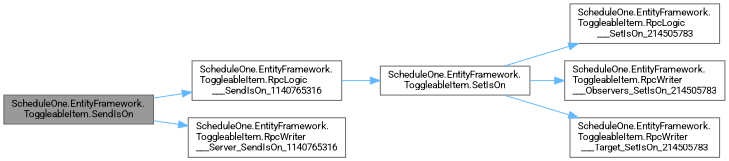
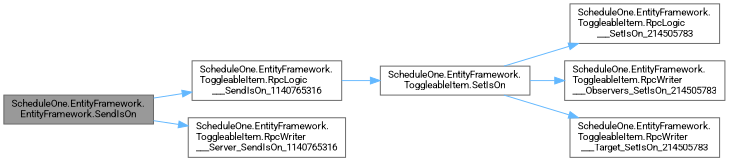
(79, 110) -> (79, 110)
